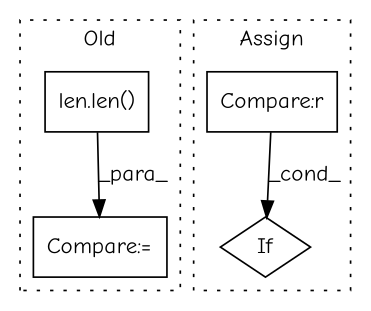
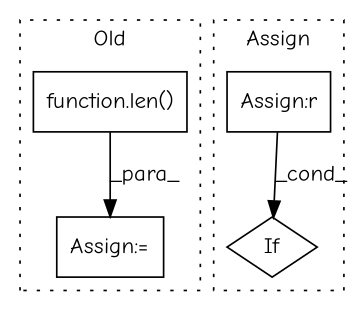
(97, 102) -> (110, 102)
(272, 102) -> (279, 102)
(100, 247) -> (110, 247)
